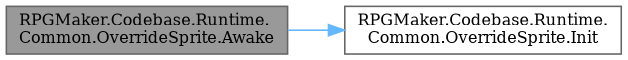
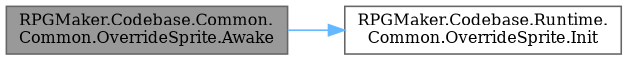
(147, 30) -> (147, 30)
